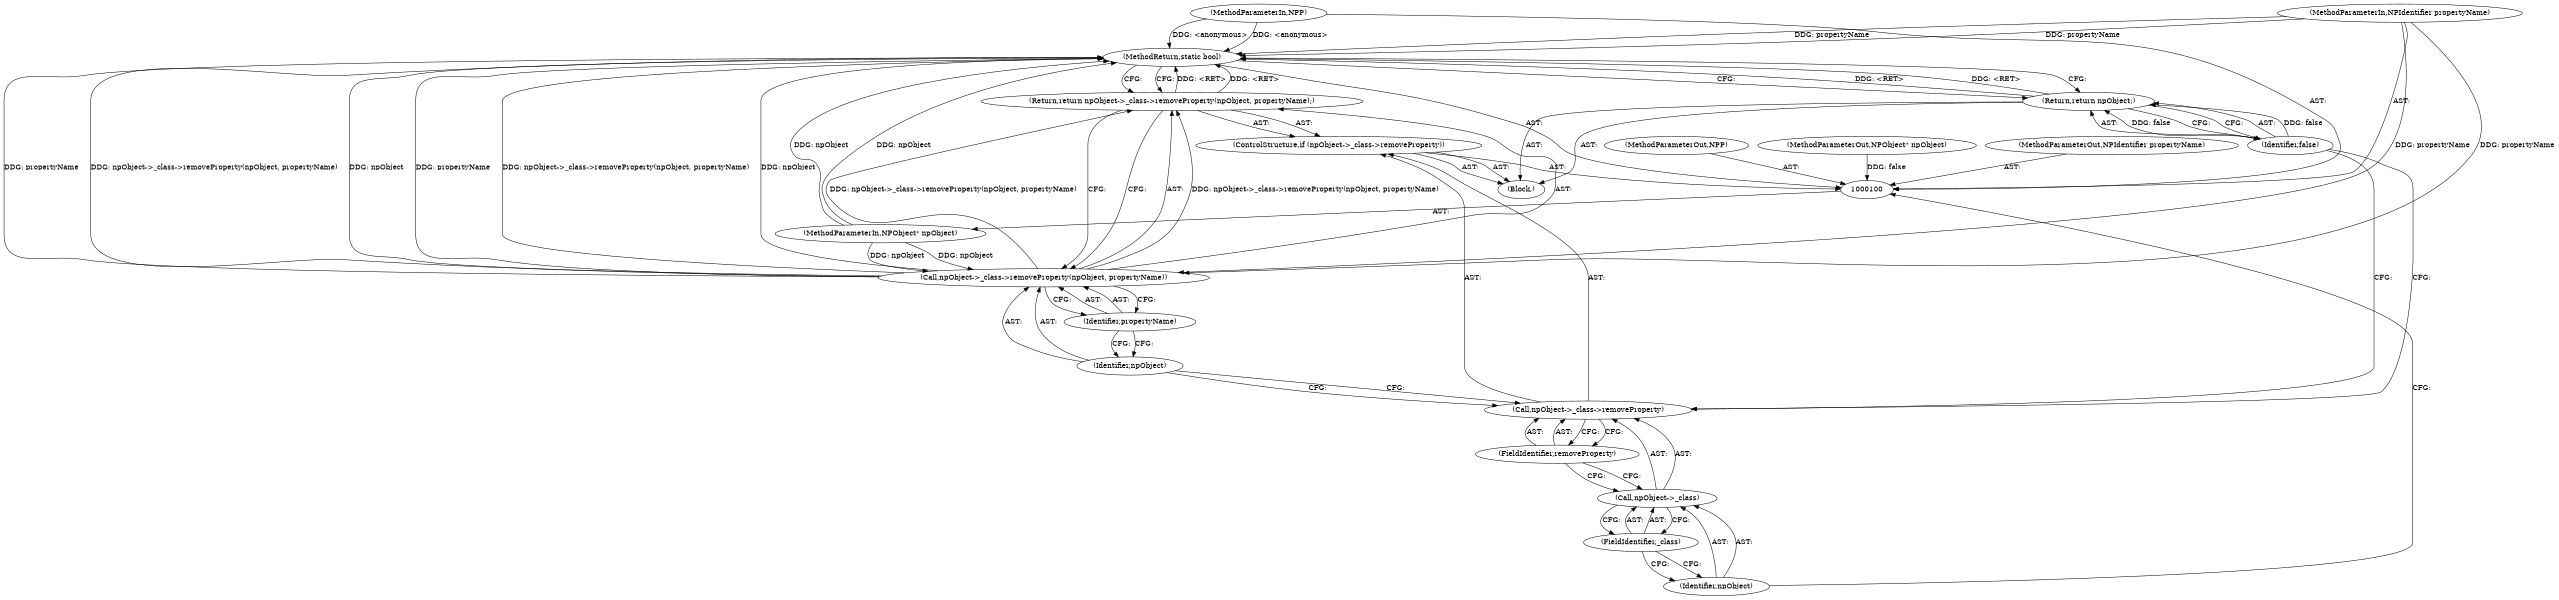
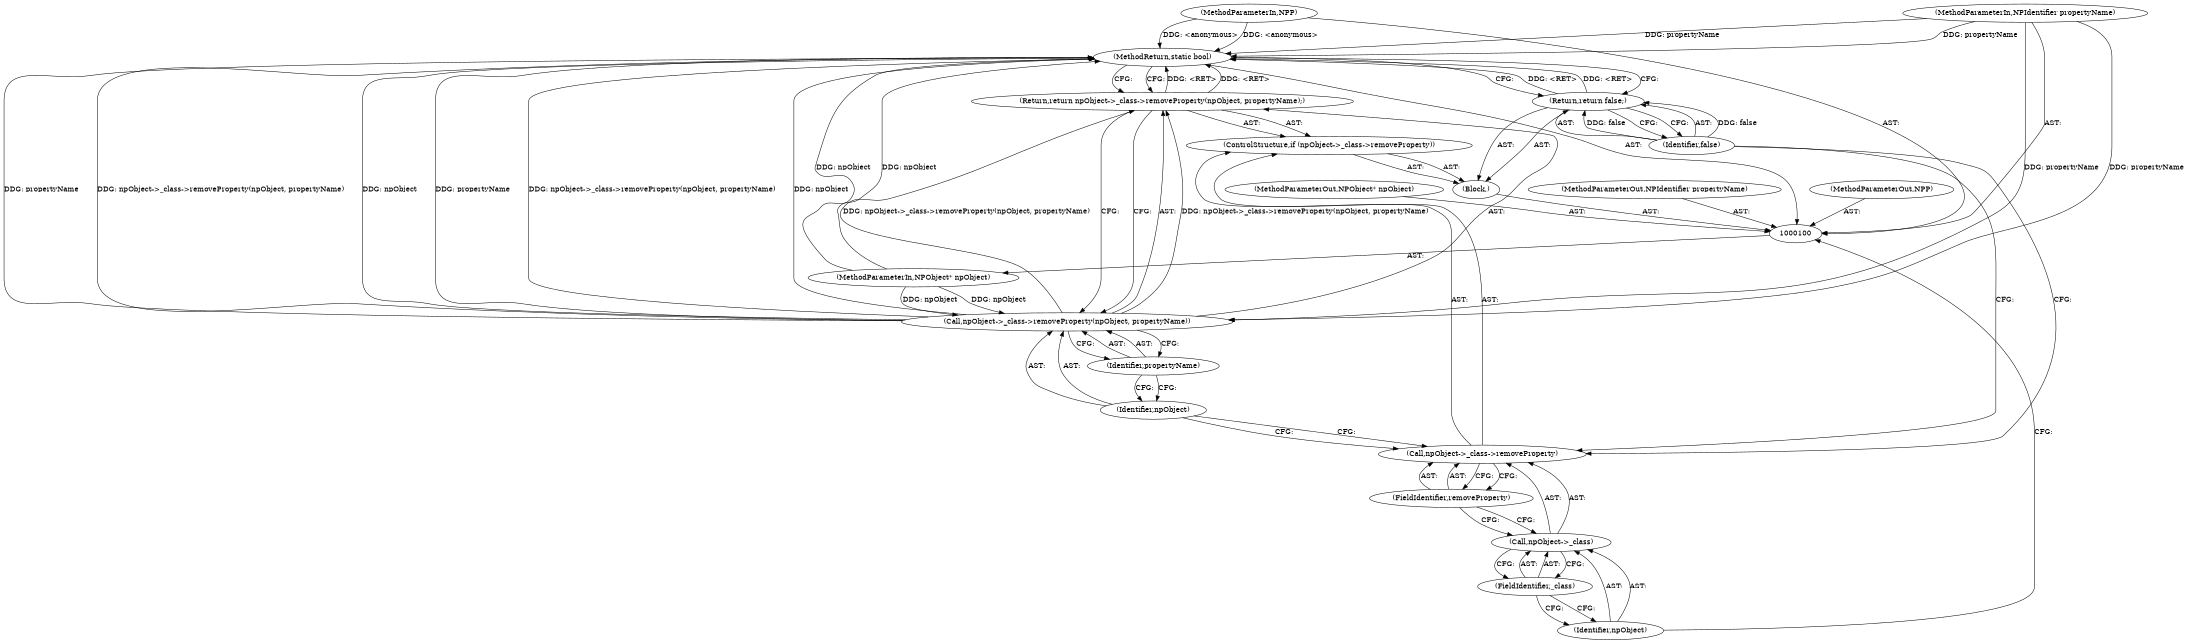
(2089, 101) -> (1588, 101)
(1887, 168) -> (1579, 212)
(1629, 180) -> (1631, 214)
